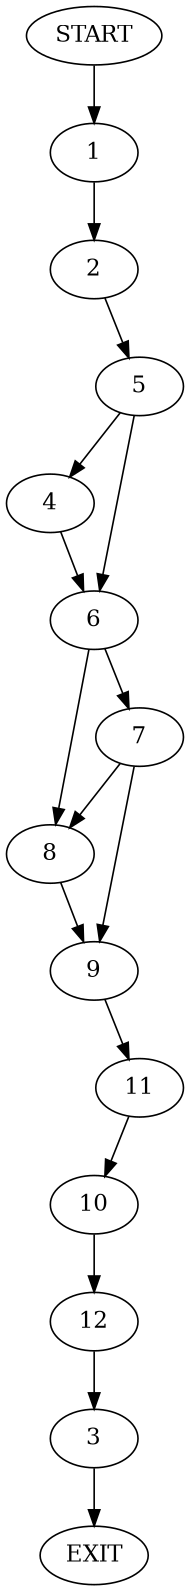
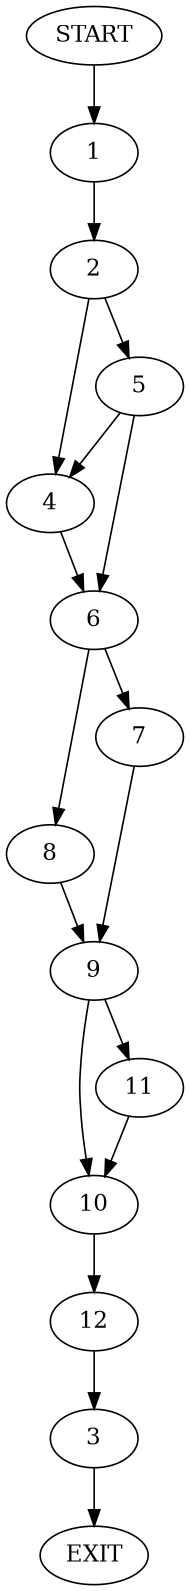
none -> (74, 378)
(100, 789) -> none
none -> (80, 1080)
